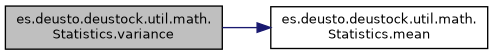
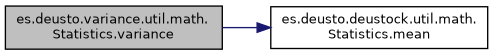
(114, 28) -> (114, 28)
